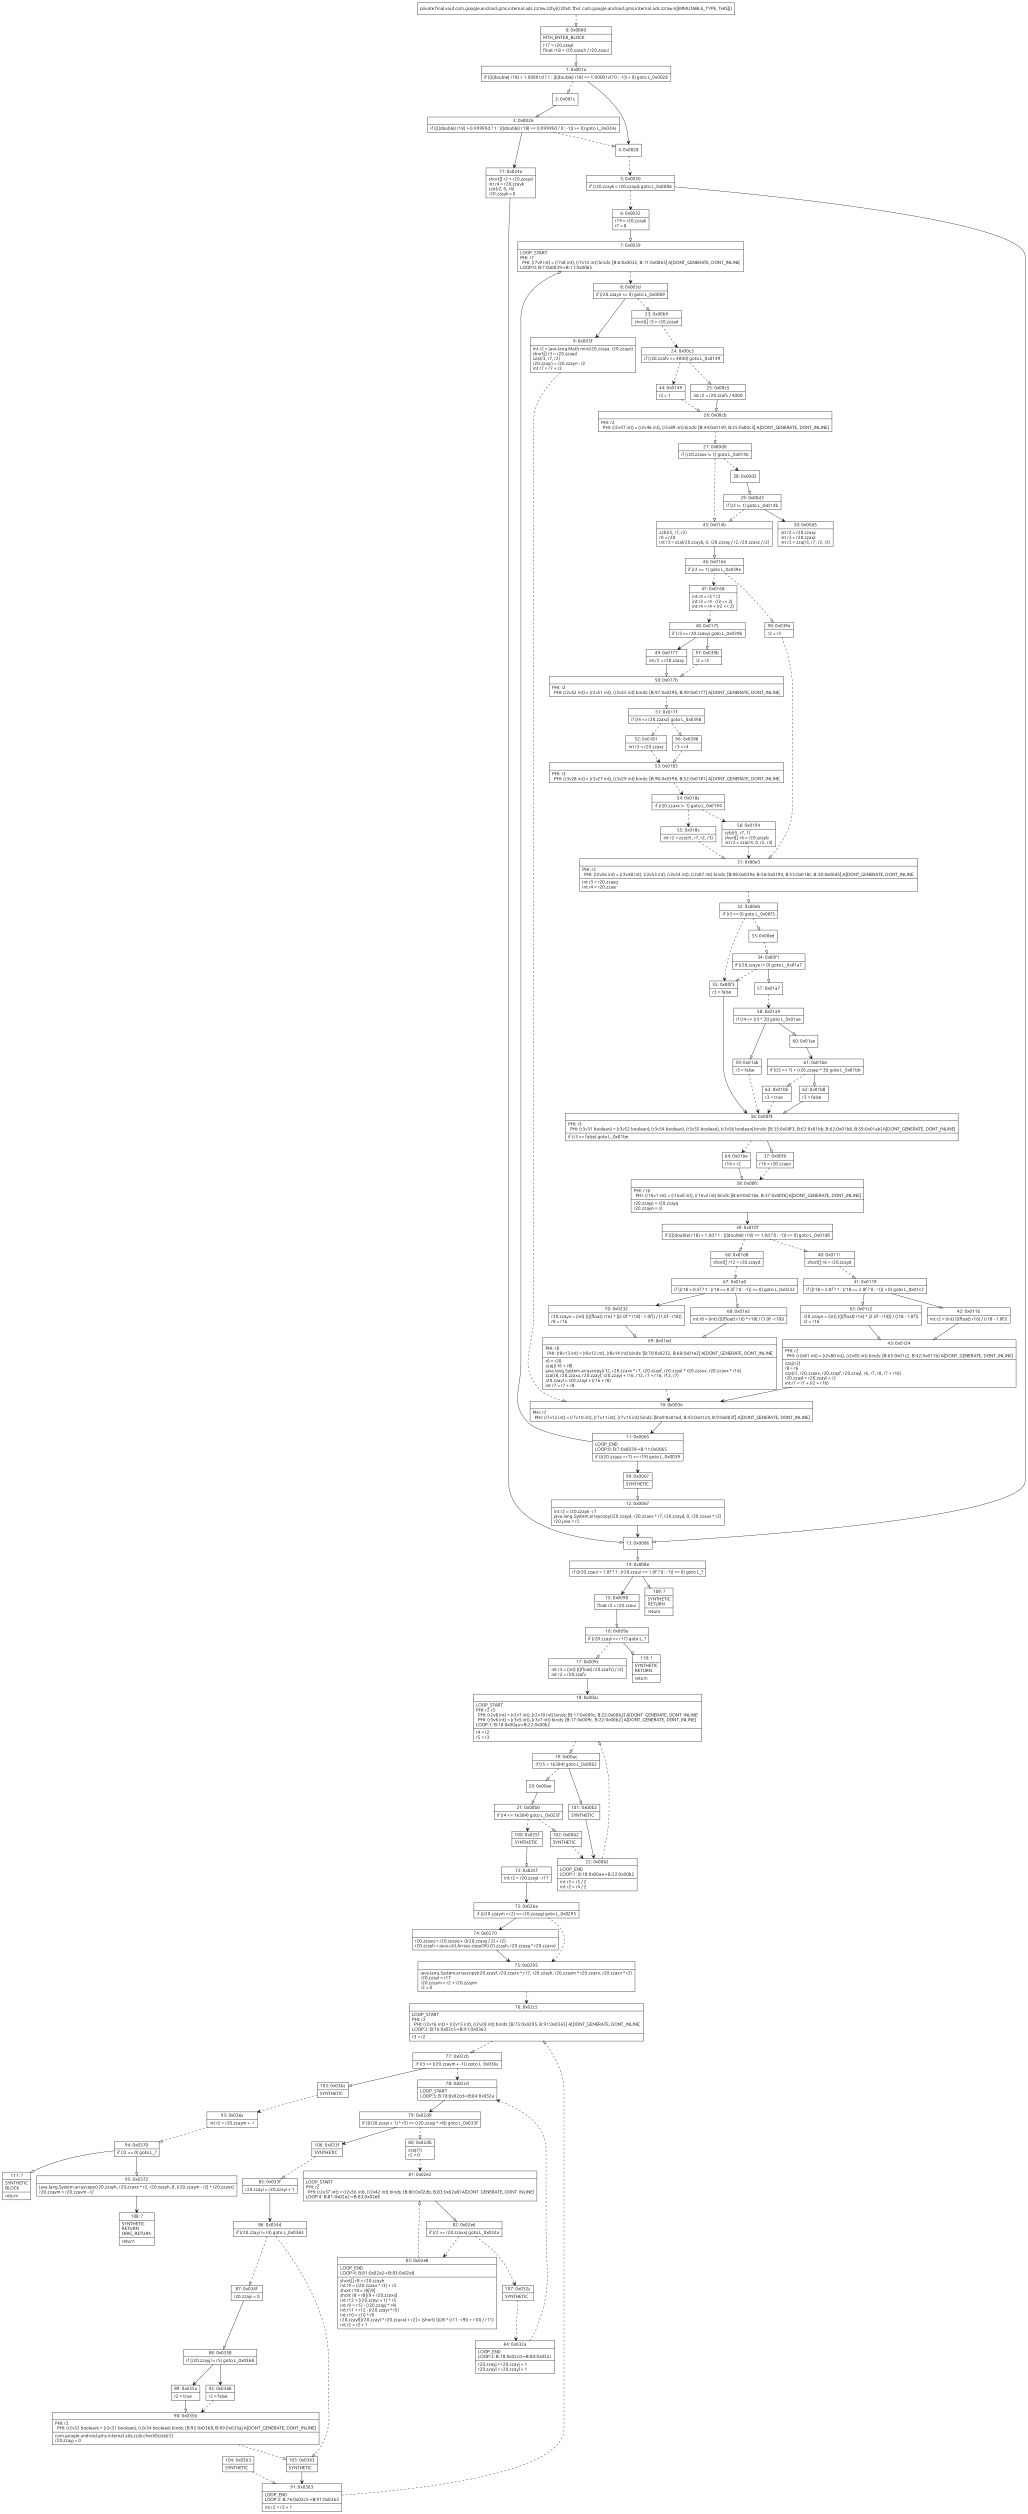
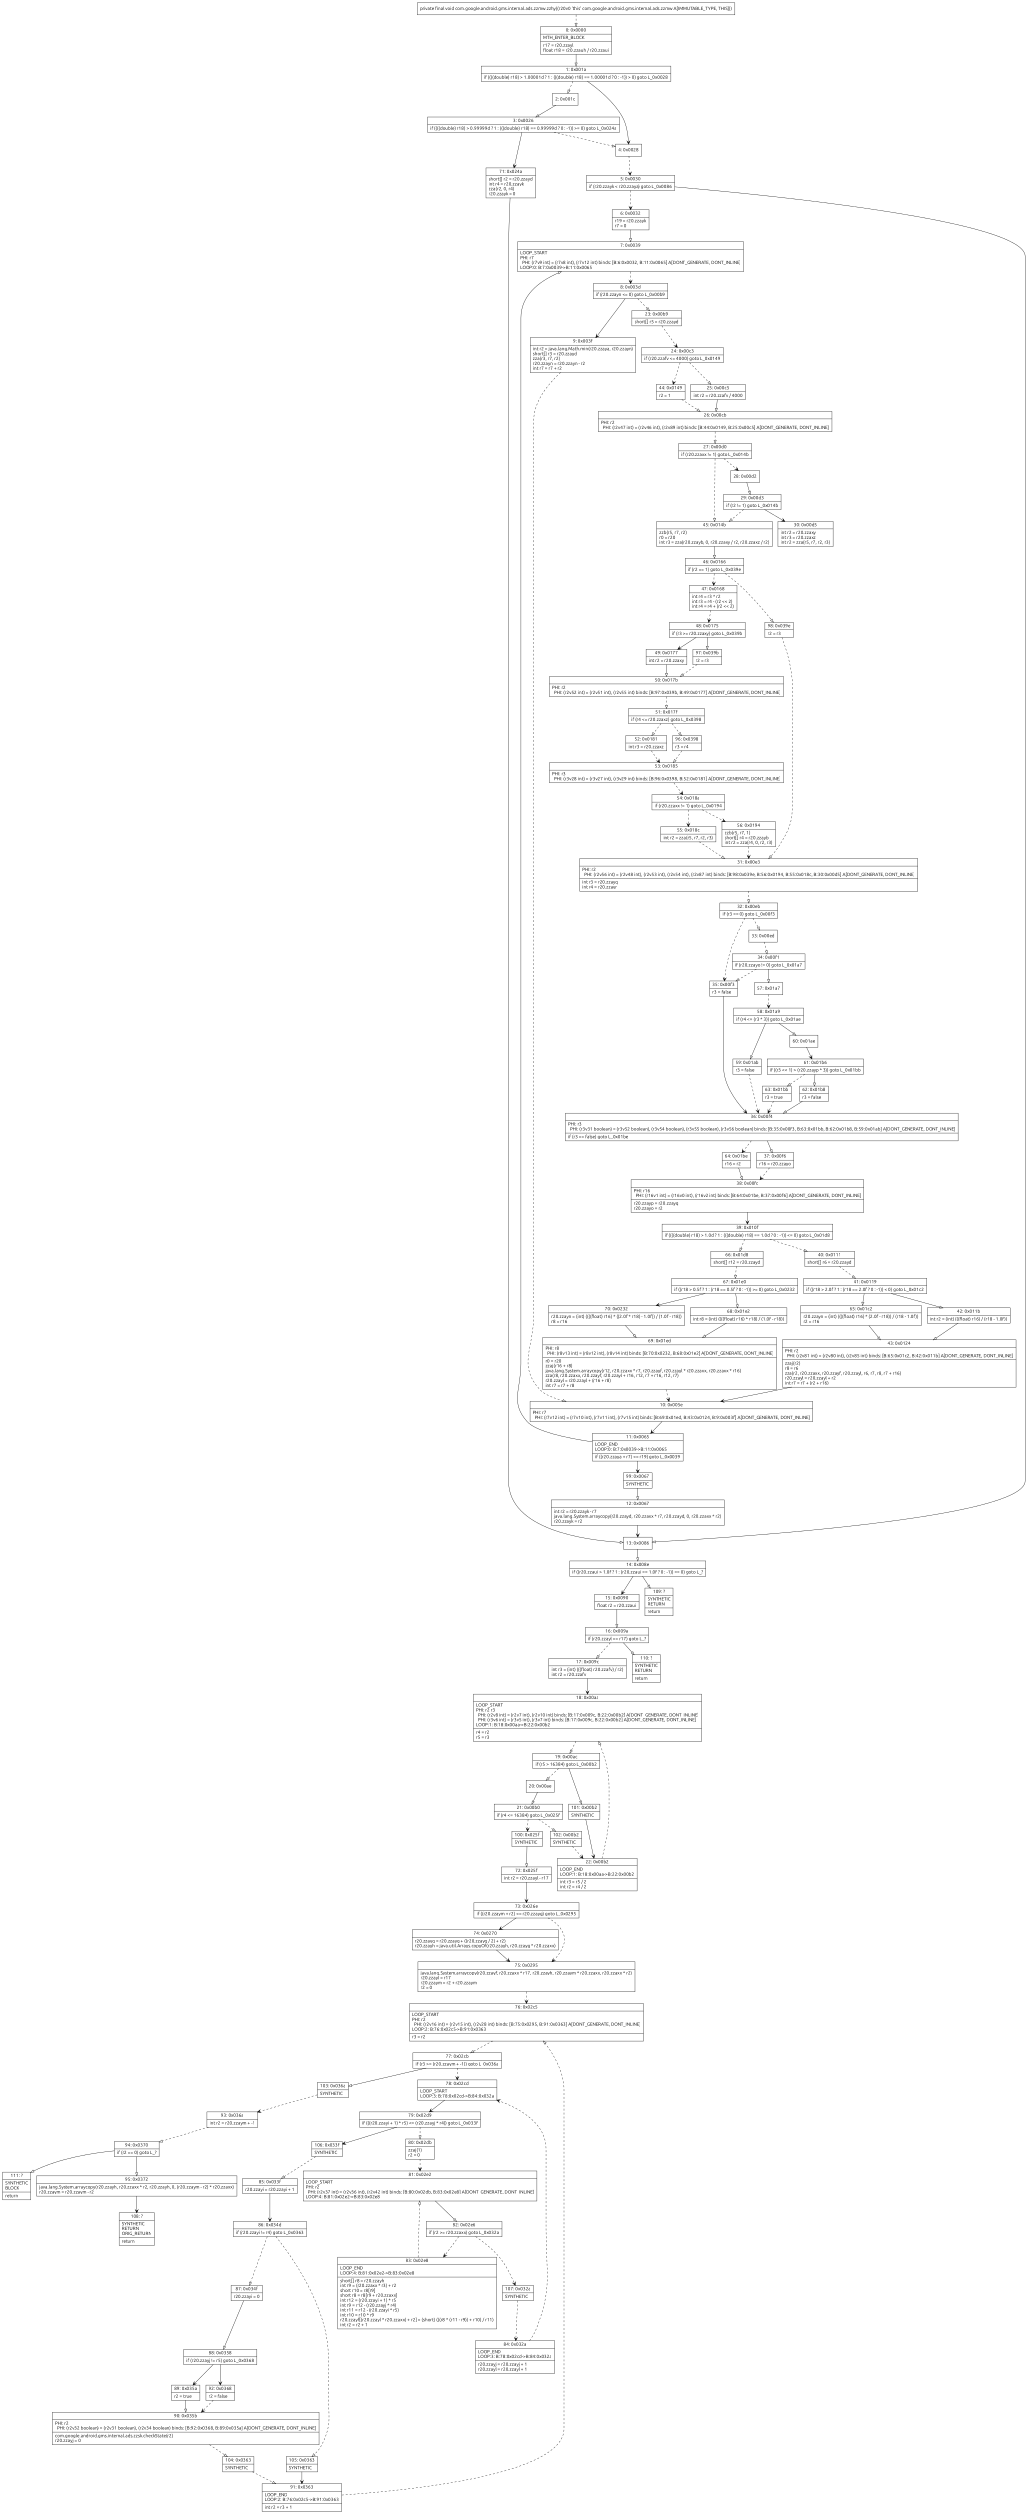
(567, 1521) -> (568, 1521)
(261, 2451) -> (217, 2450)
